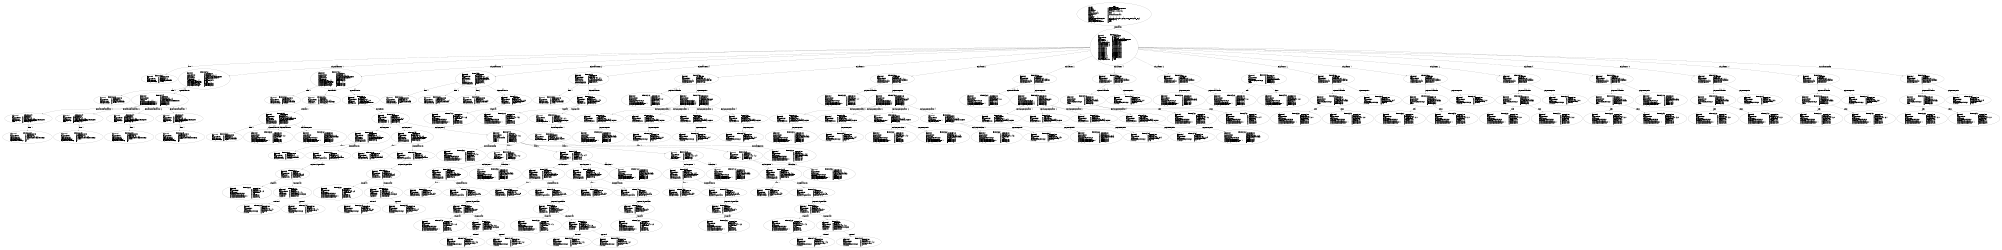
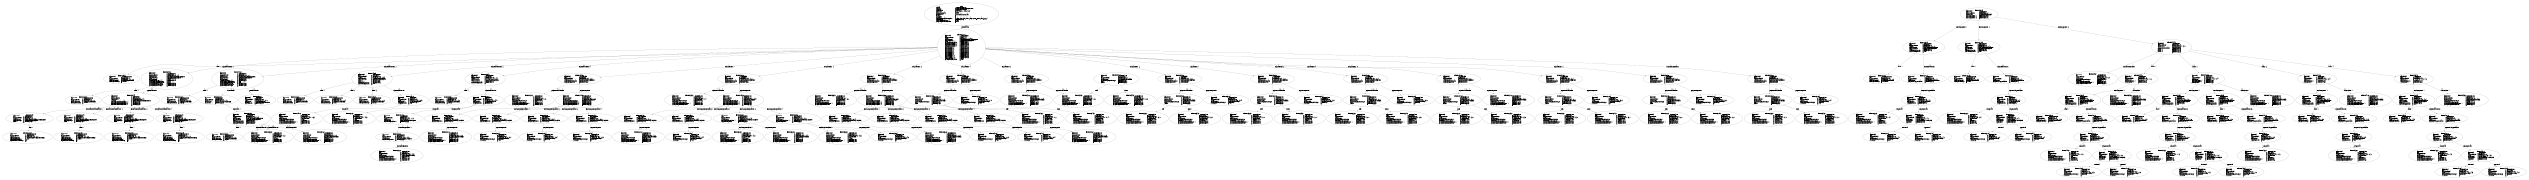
(375, 109) -> none
